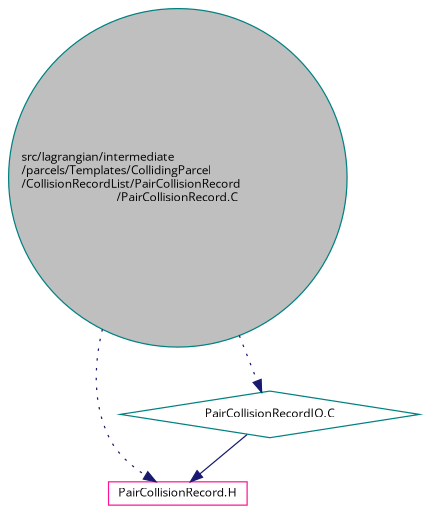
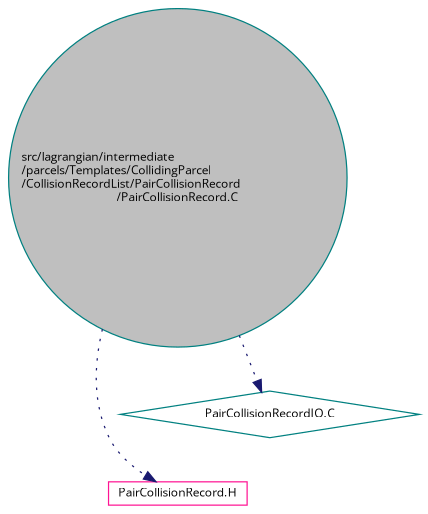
(223, 454) -> none
